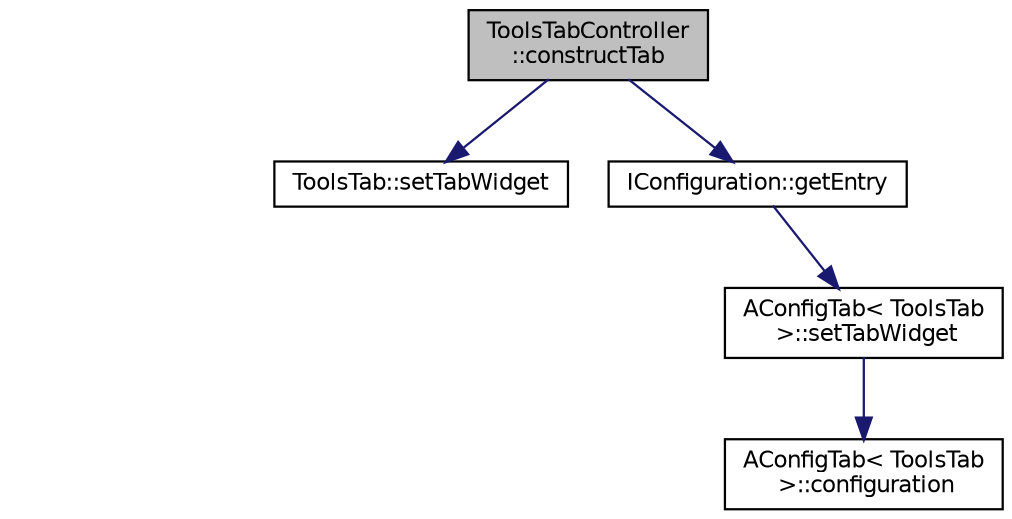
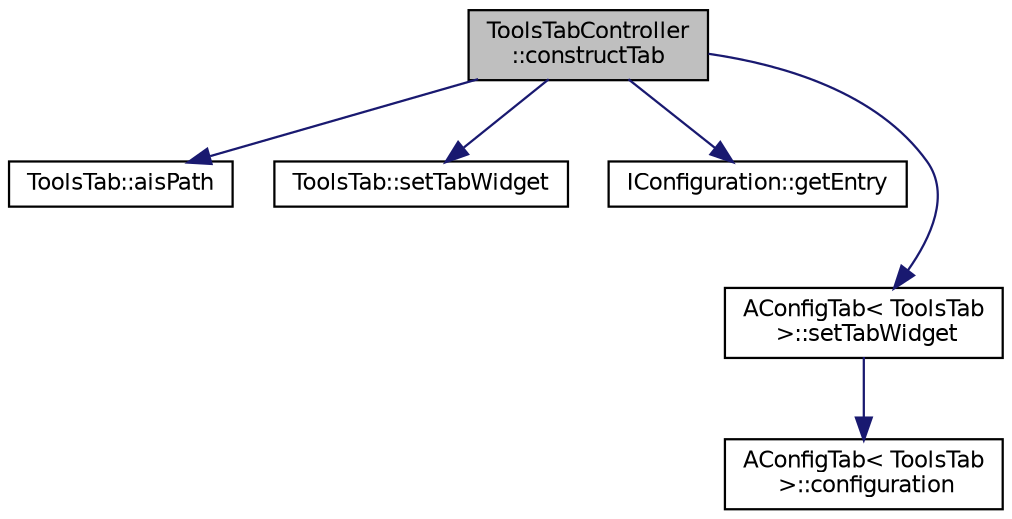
none -> (121, 184)
(799, 238) -> (880, 115)
